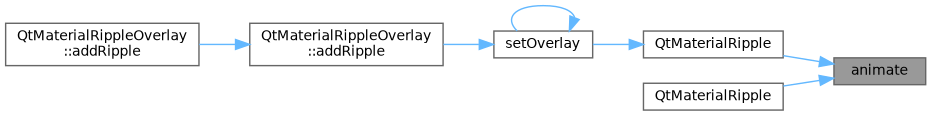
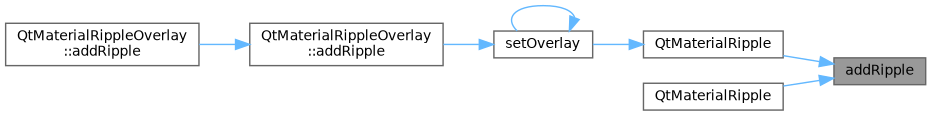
(880, 71) -> (880, 71)
